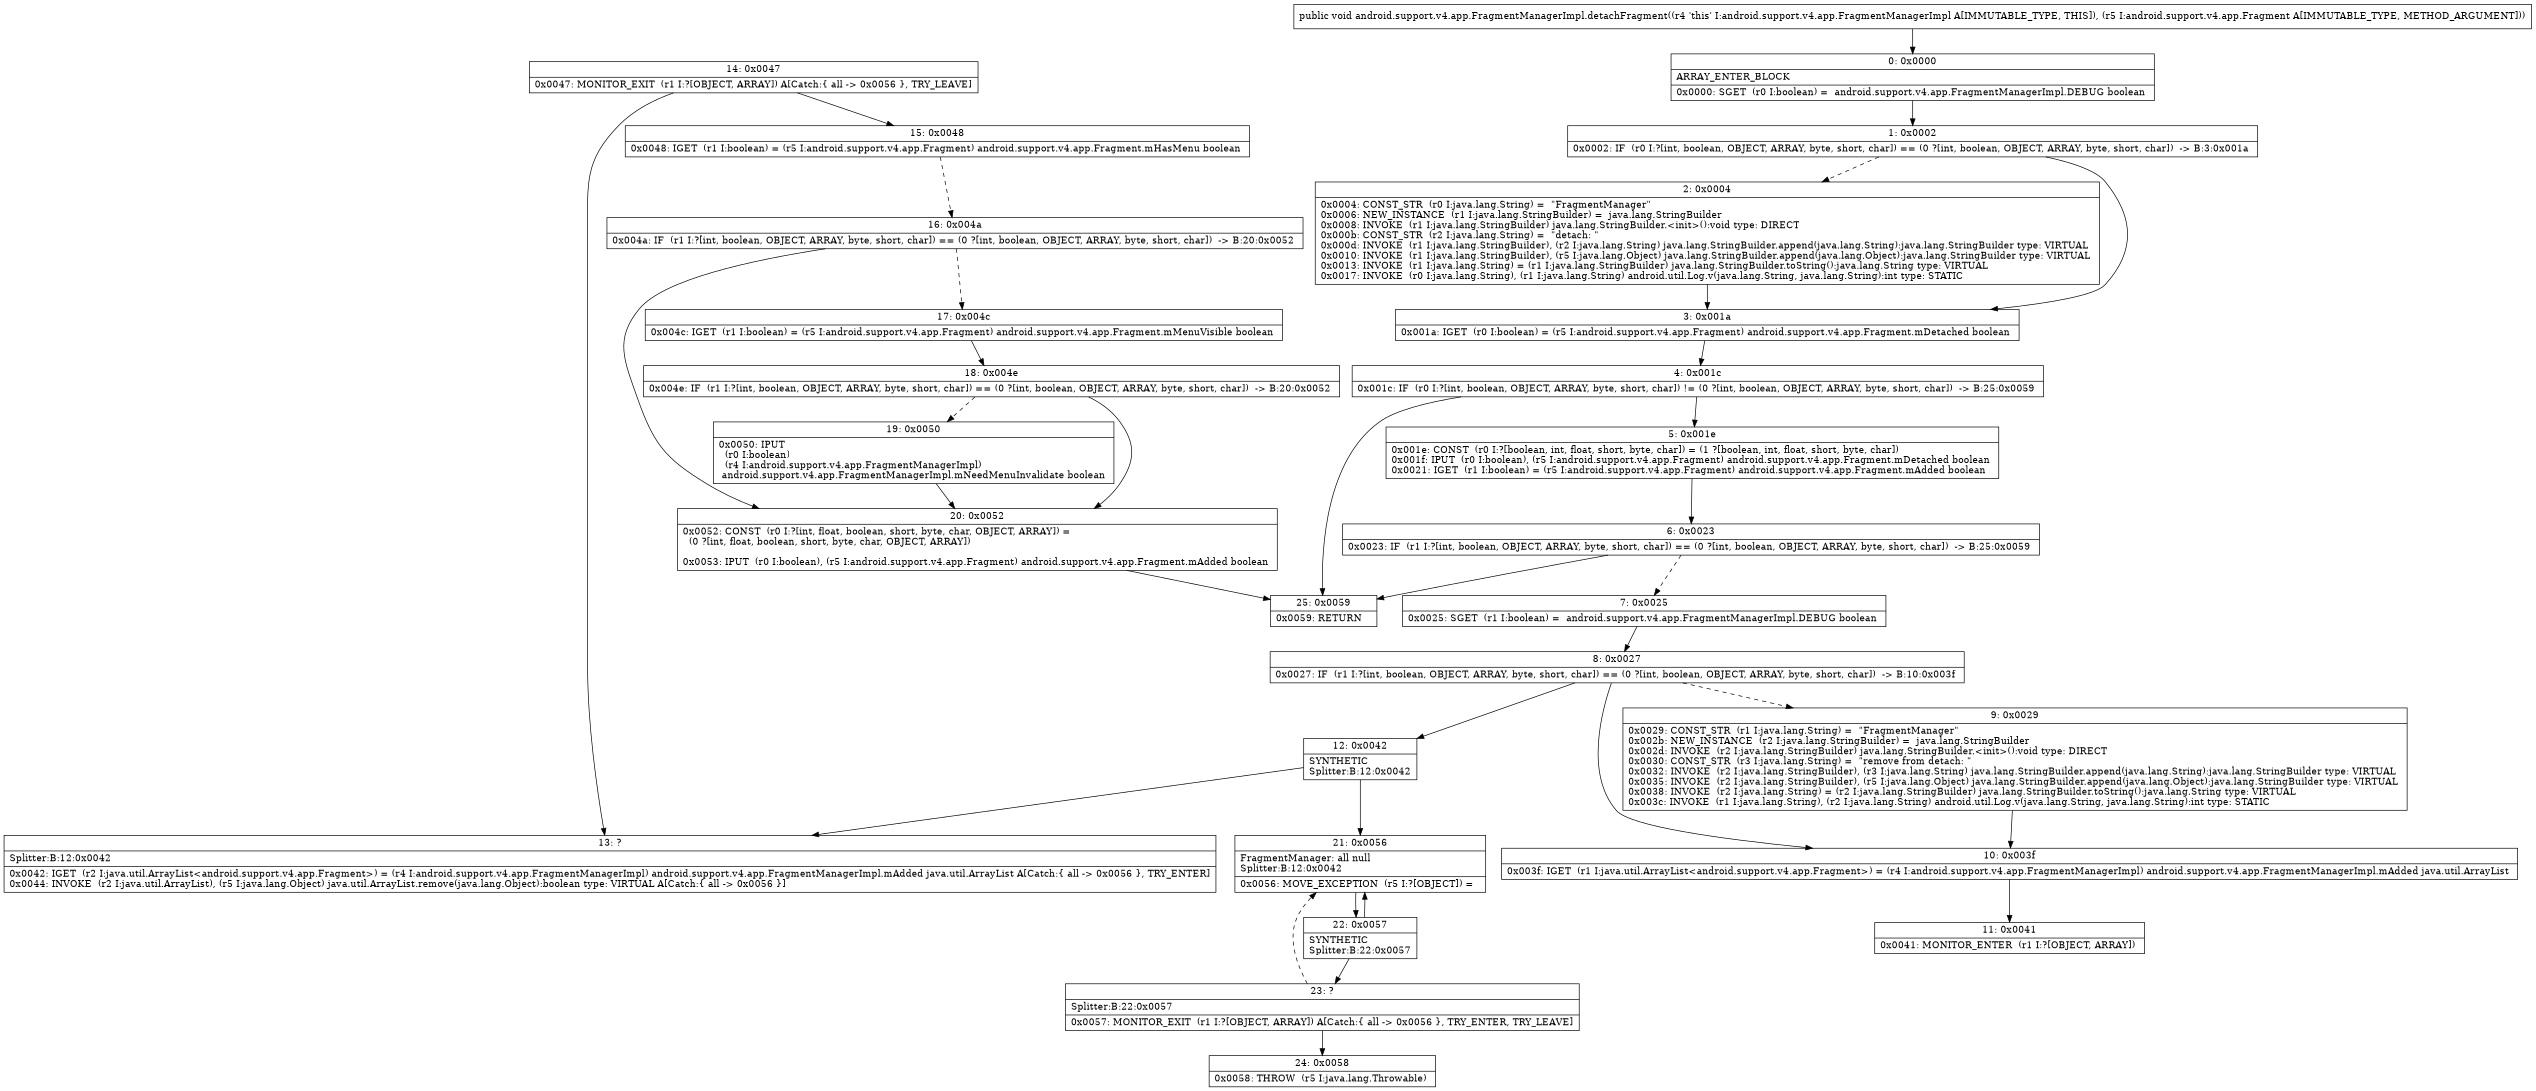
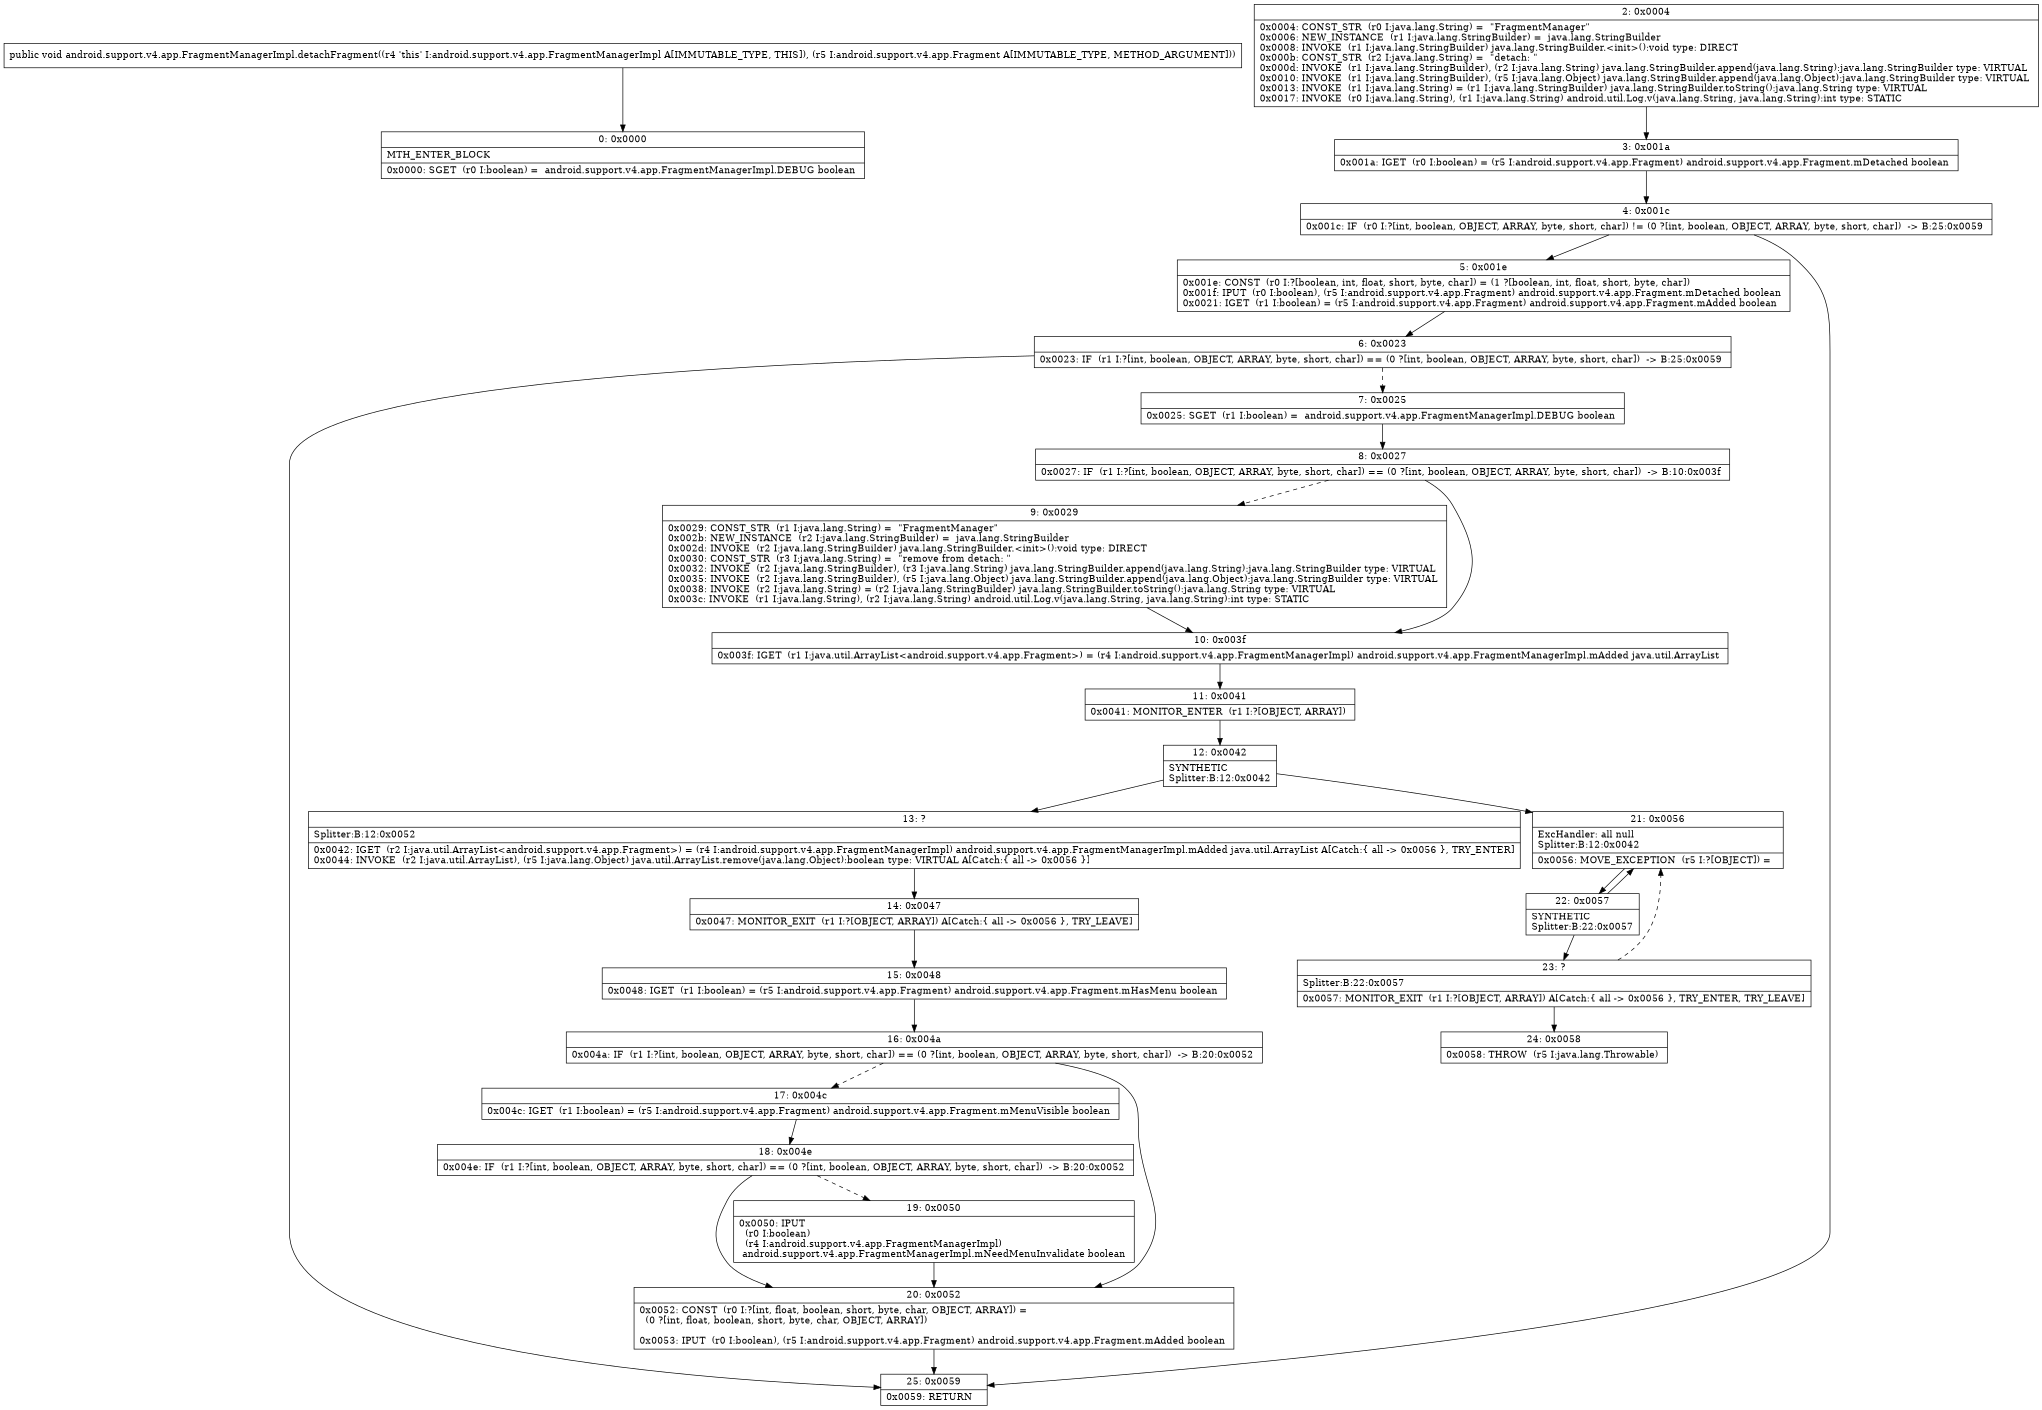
(1733, 77) -> (439, 155)
(1913, 141) -> none
(946, 184) -> (914, 1012)
(588, 441) -> (914, 880)
(1499, 710) -> (1220, 729)
(61, 858) -> (365, 835)
(1306, 858) -> (1586, 835)
